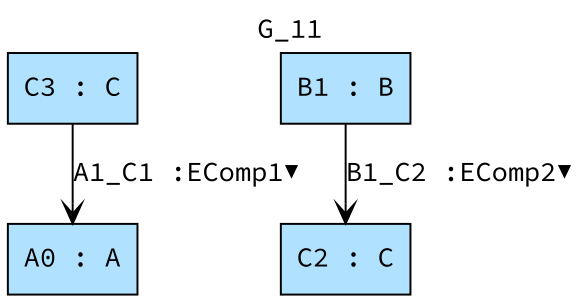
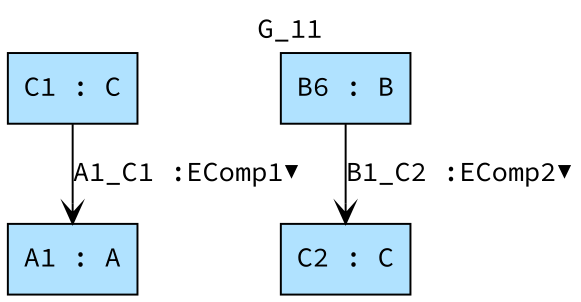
(73, 88) -> (73, 88)
(346, 88) -> (346, 88)
(73, 259) -> (73, 259)
